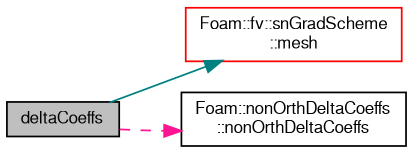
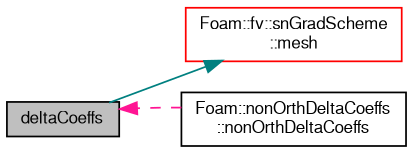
(142, 130) -> (159, 108)
